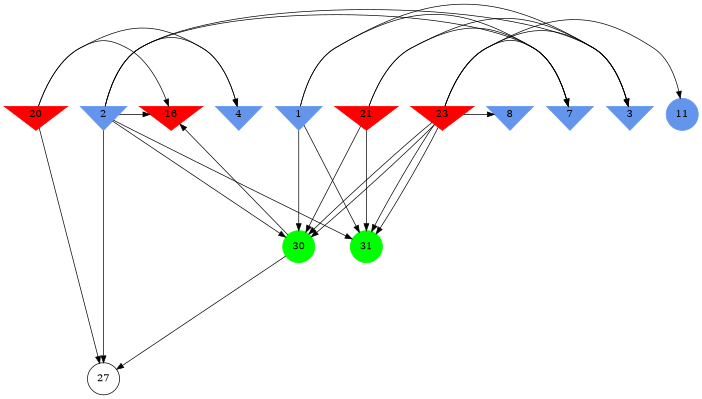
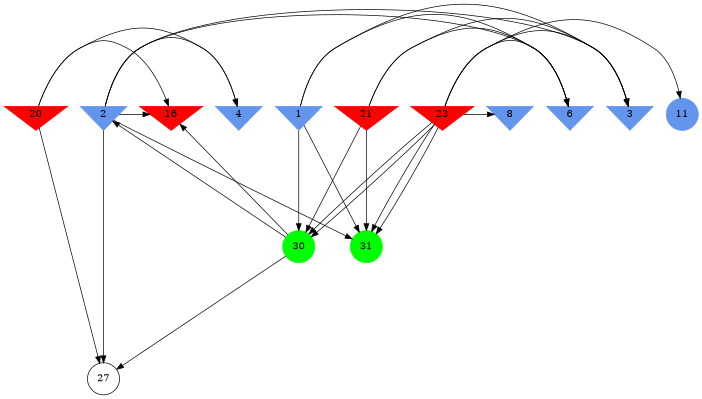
(570, 114) -> (570, 114)
(196, 177) -> (202, 181)
